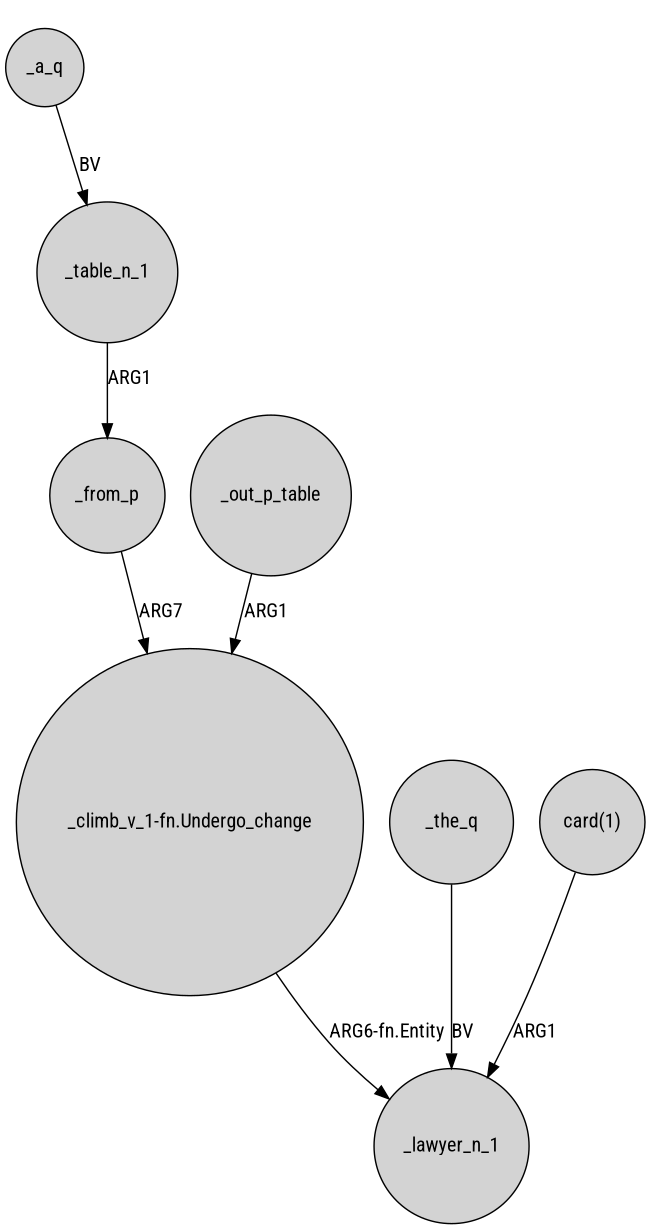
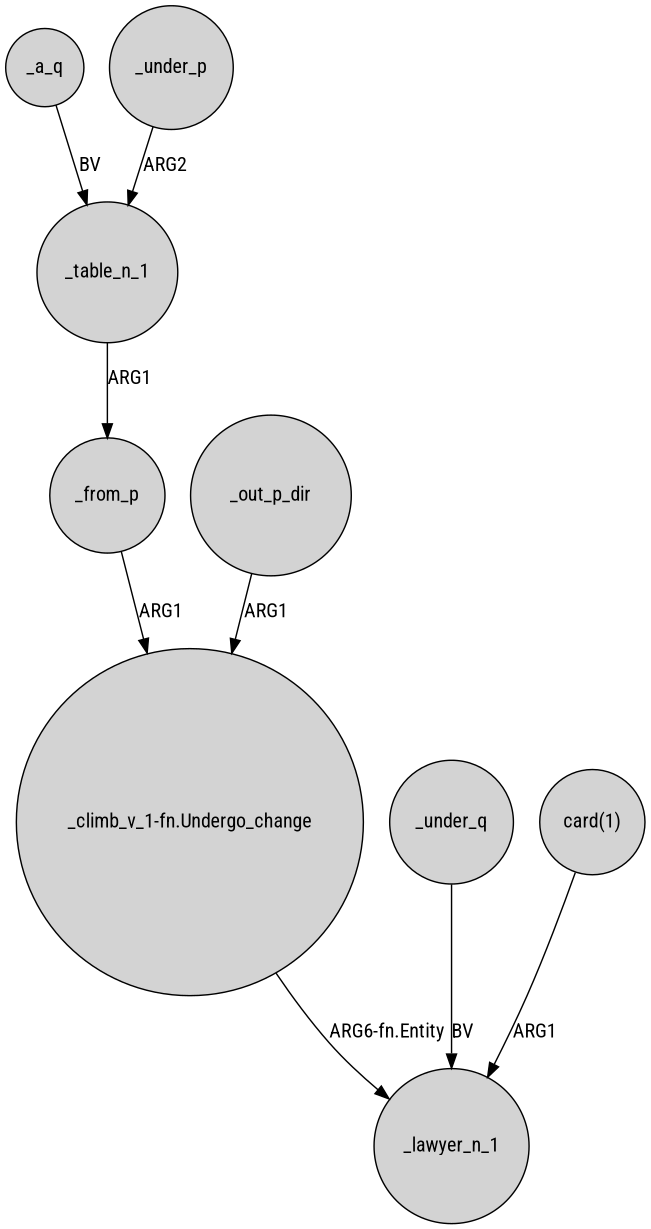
none -> (171, 68)
(271, 495) -> (271, 495)
(161, 612) -> (161, 612)
(452, 822) -> (452, 822)
